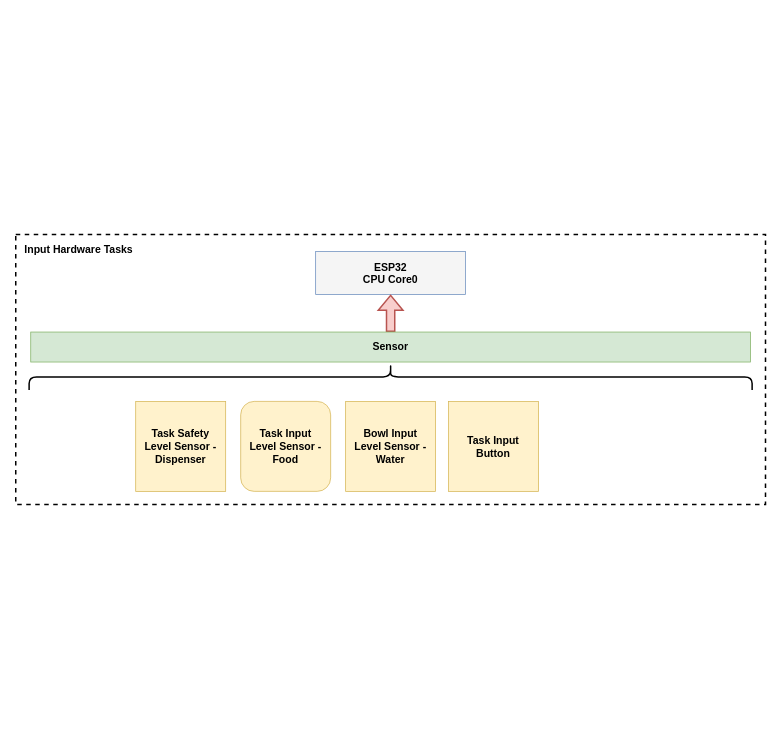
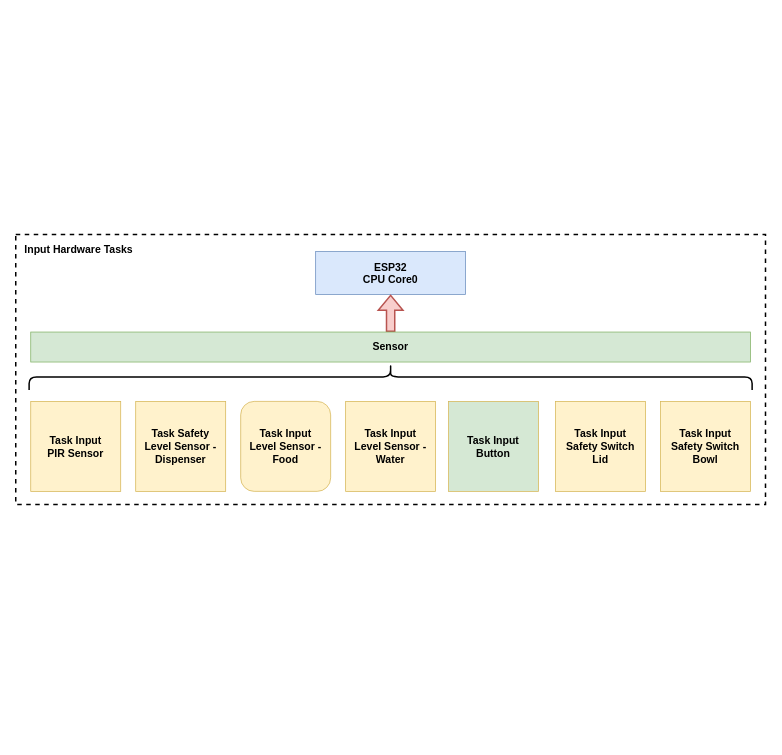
(390, 273) -> (390, 273)
none -> (75, 447)
(390, 447) -> (390, 447)
(493, 447) -> (493, 447)
none -> (600, 447)
none -> (705, 447)
